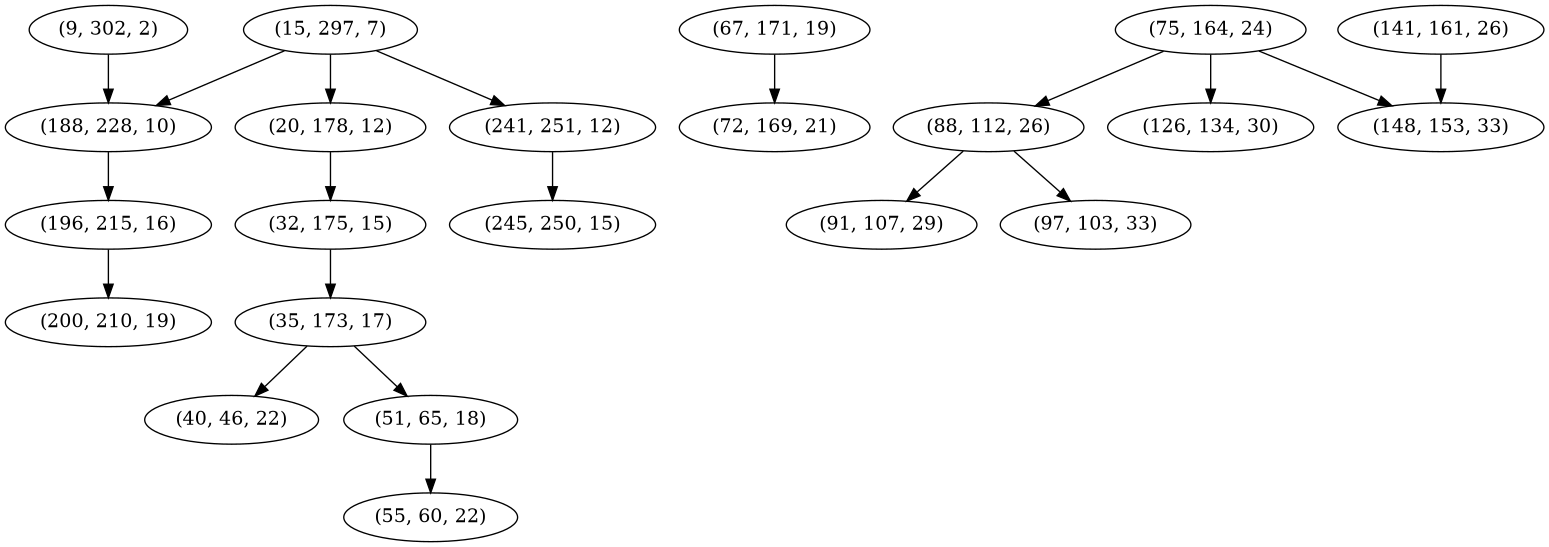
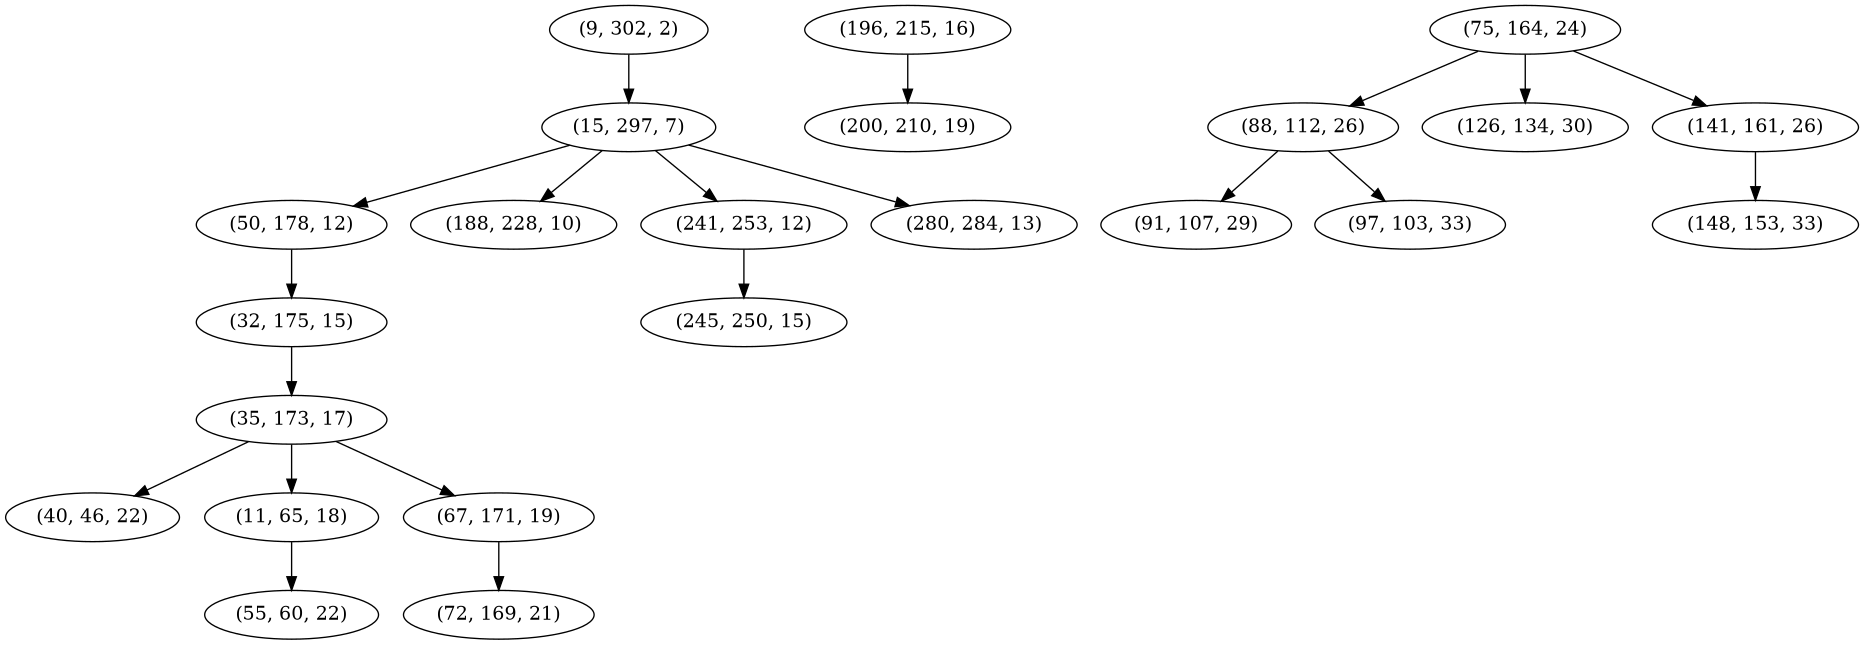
(108, 72) -> (629, 72)
(1319, 76) -> (1634, 76)
(330, 127) -> (292, 225)
(553, 127) -> (744, 225)
(108, 169) -> none
none -> (974, 225)
(431, 420) -> (292, 517)
none -> (389, 466)
